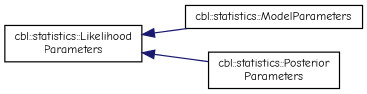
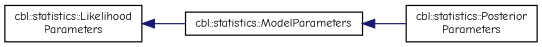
(181, 58) -> (390, 24)
